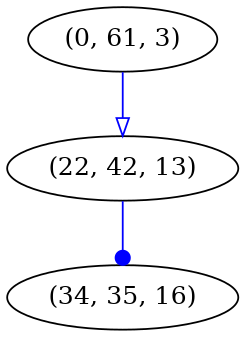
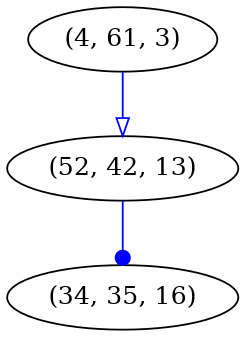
(123, 39) -> (123, 39)
(123, 168) -> (123, 168)
